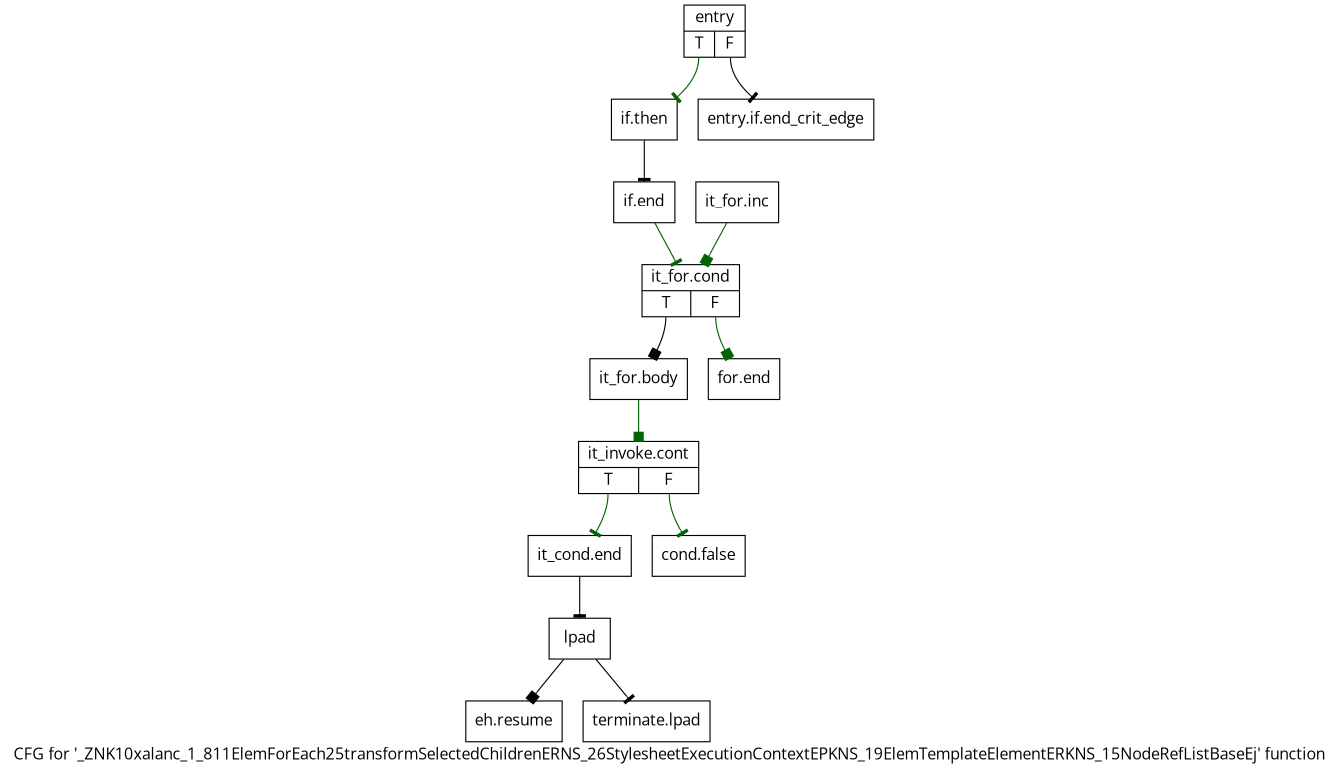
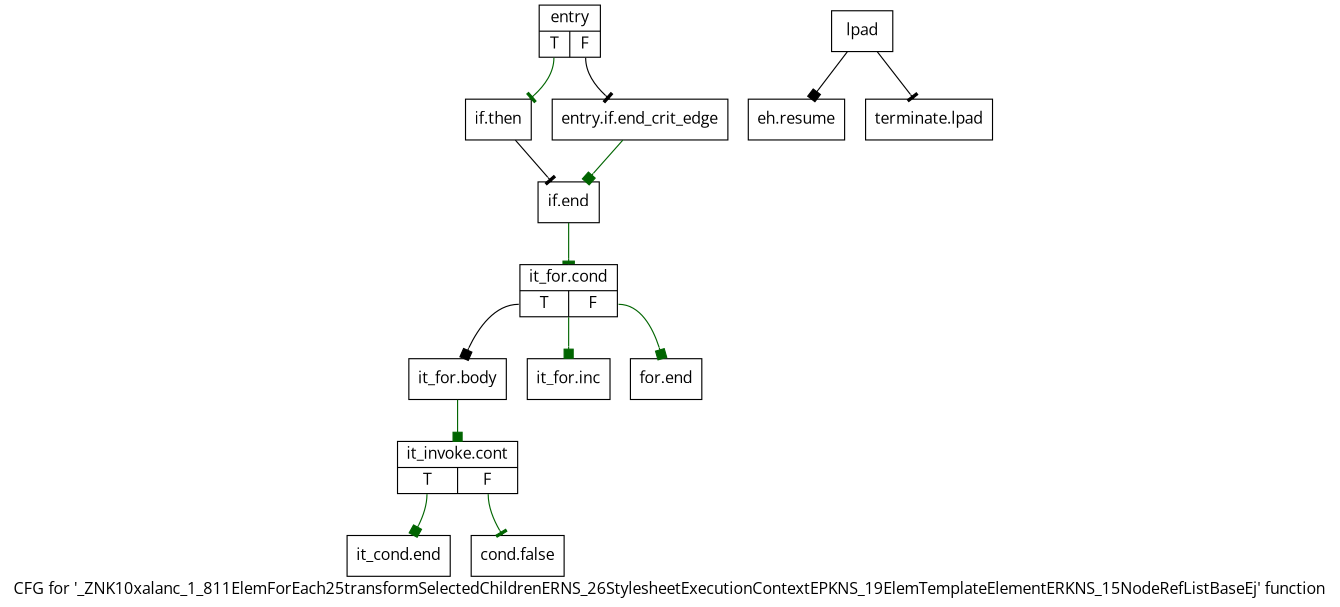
none -> (608, 157)
(718, 239) -> (569, 332)
(605, 513) -> (425, 510)
(580, 594) -> none
